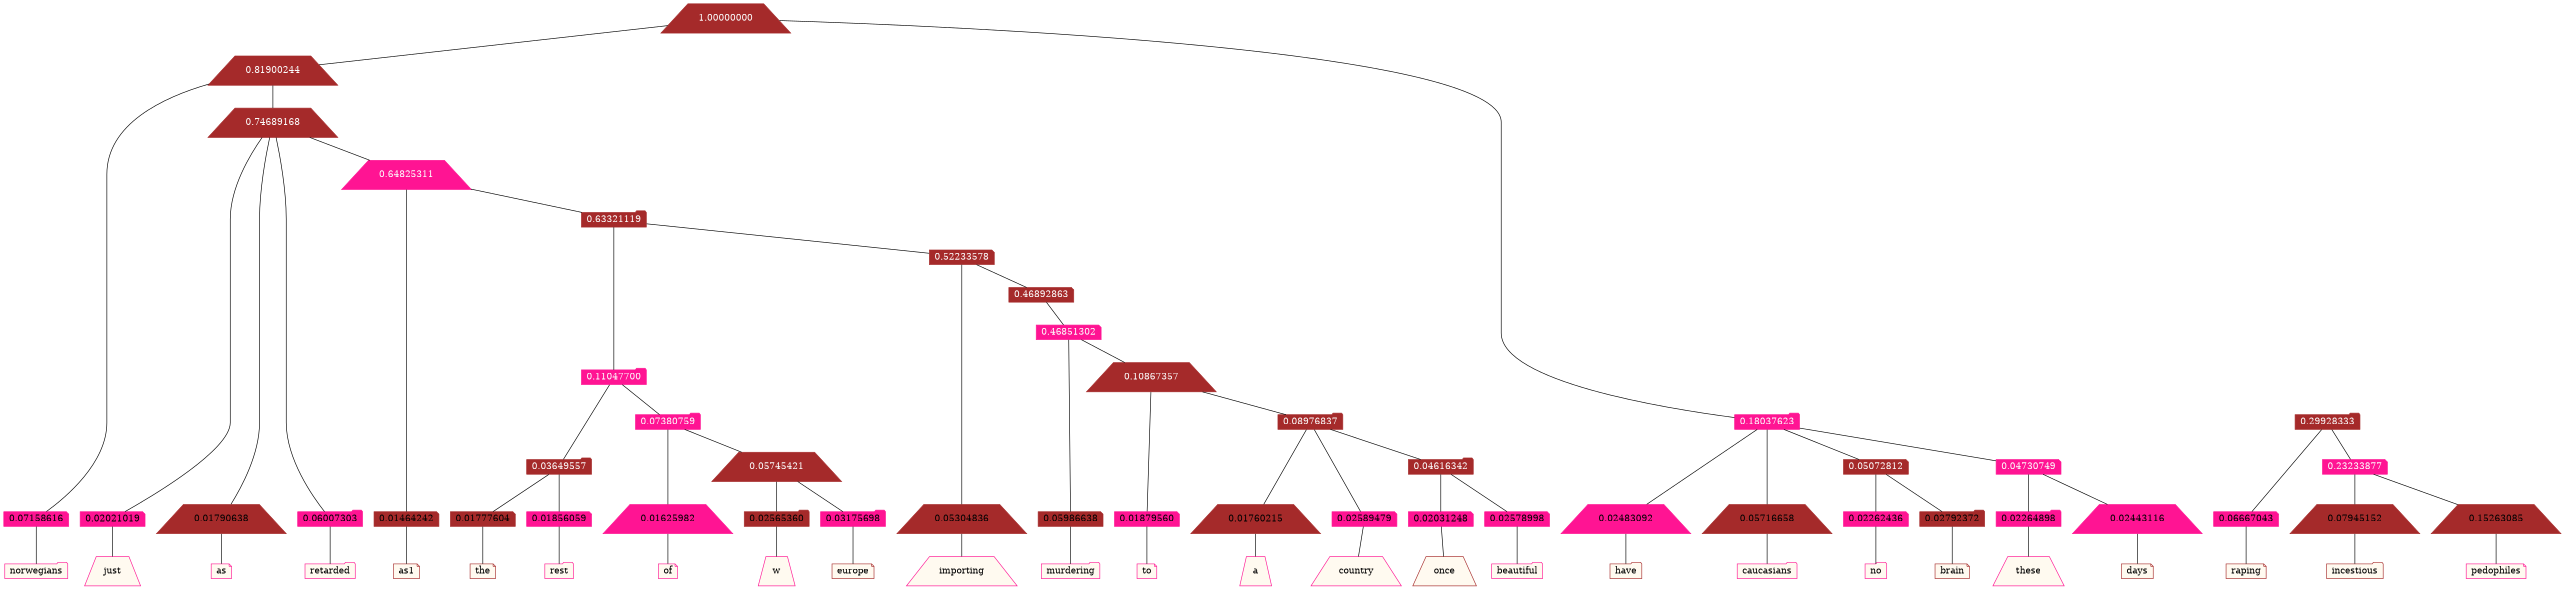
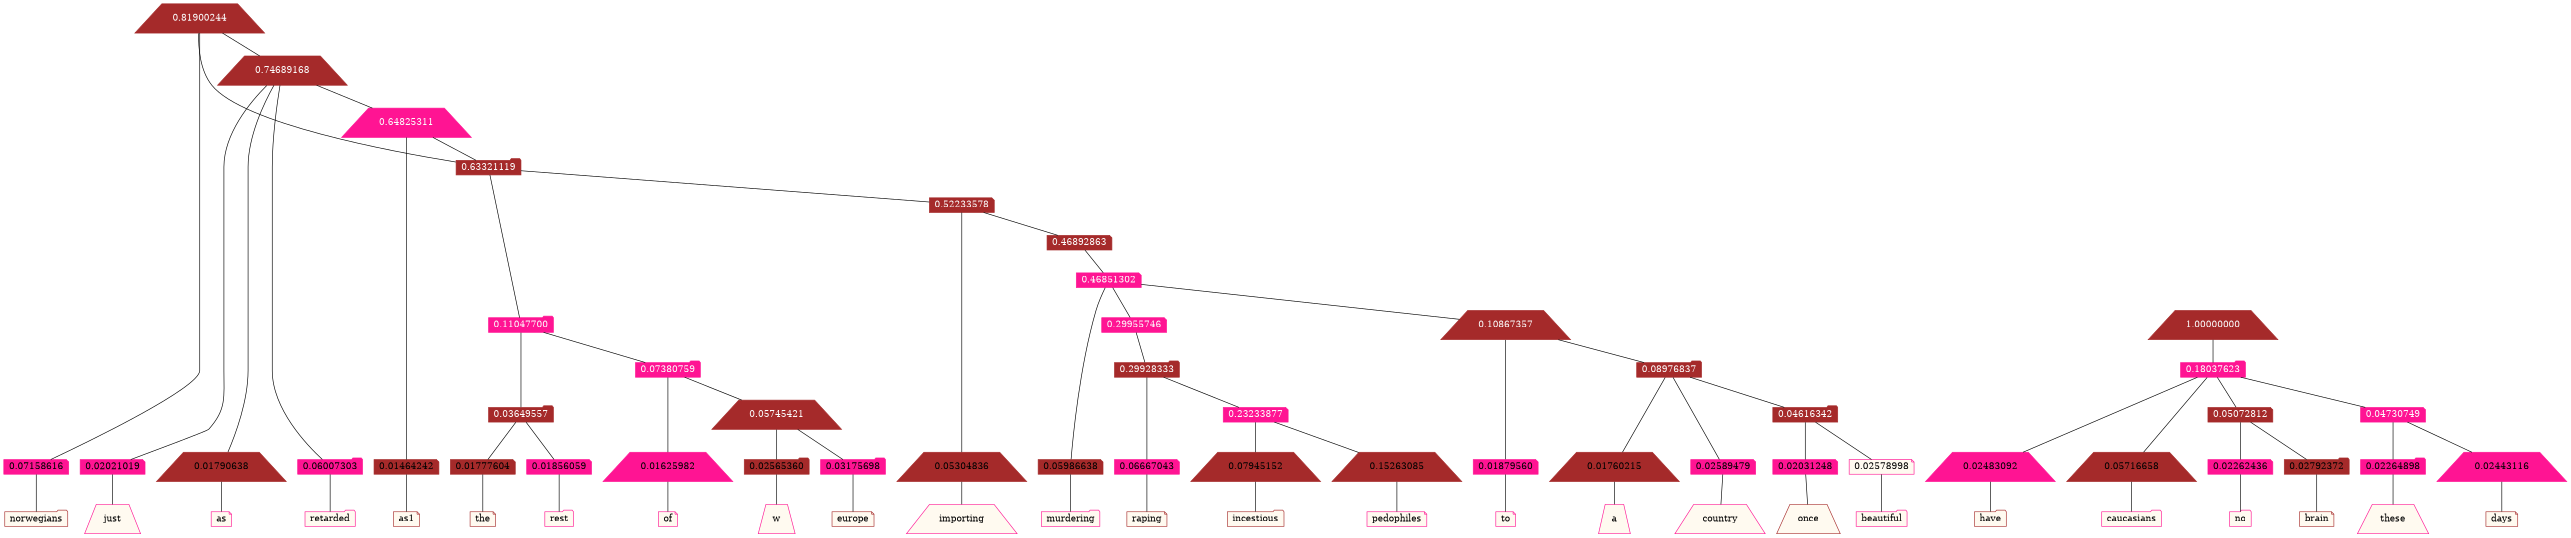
(493, 45) -> (303, 129)
none -> (1134, 325)
(1517, 519) -> (1882, 467)
(36, 571) -> (36, 519)
